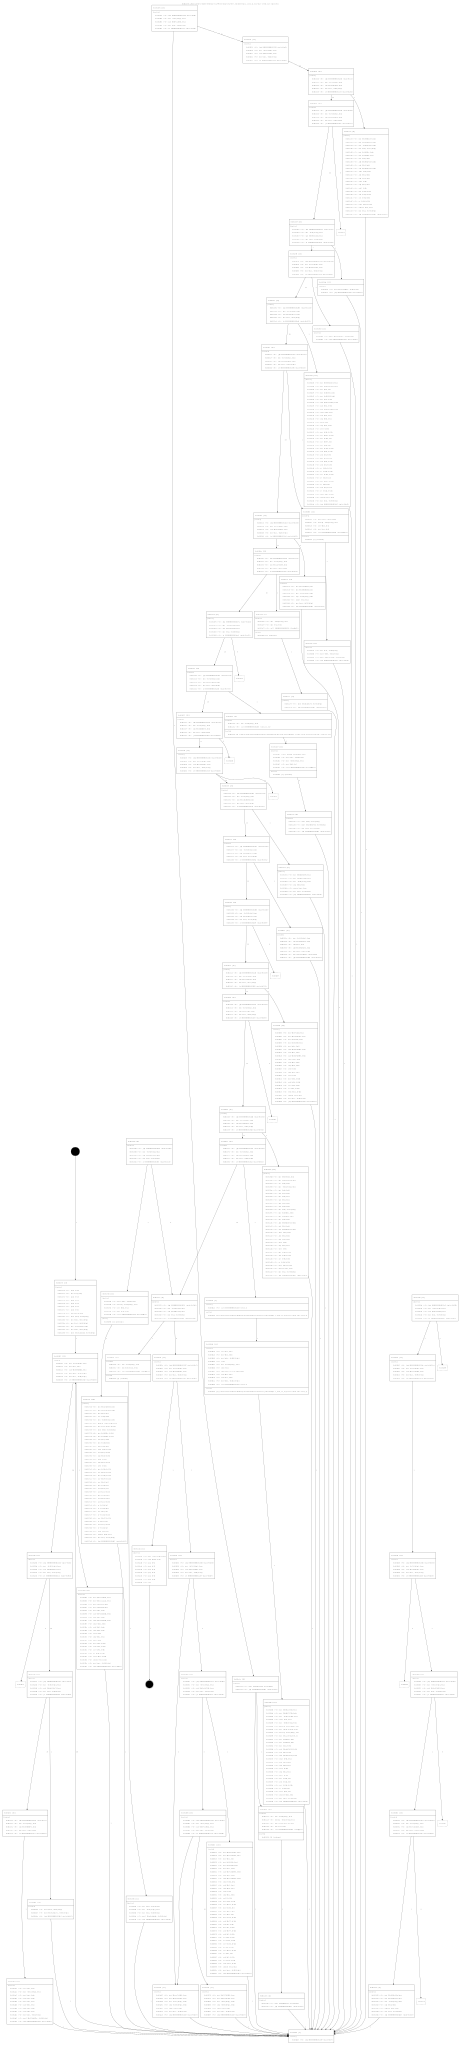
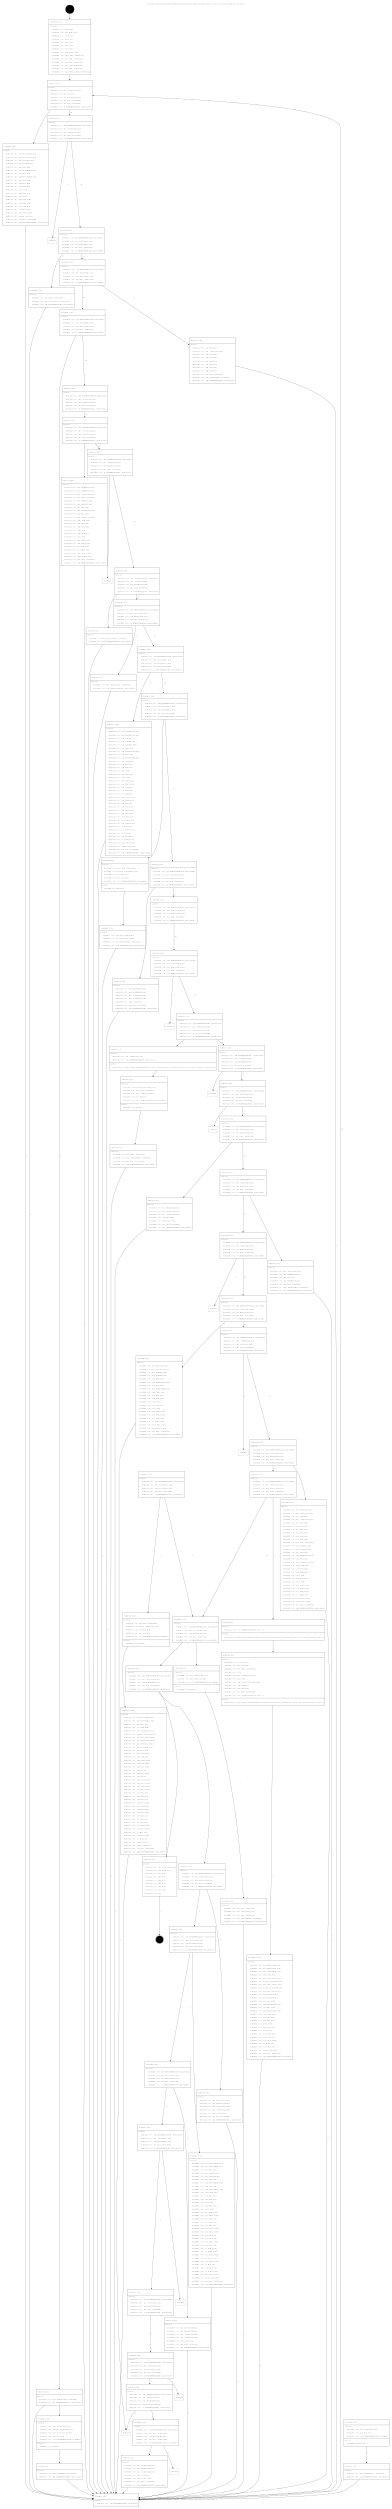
none -> (82, 297)
(277, 592) -> none
(315, 1566) -> (119, 1924)
(179, 1909) -> (164, 2106)
